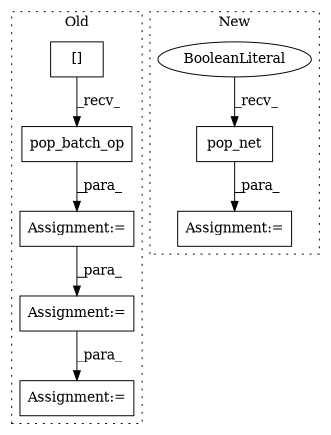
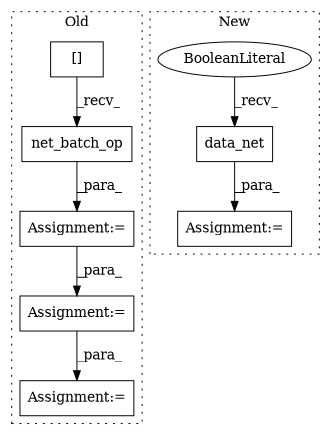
(77, 144) -> (77, 144)
(235, 144) -> (235, 144)
